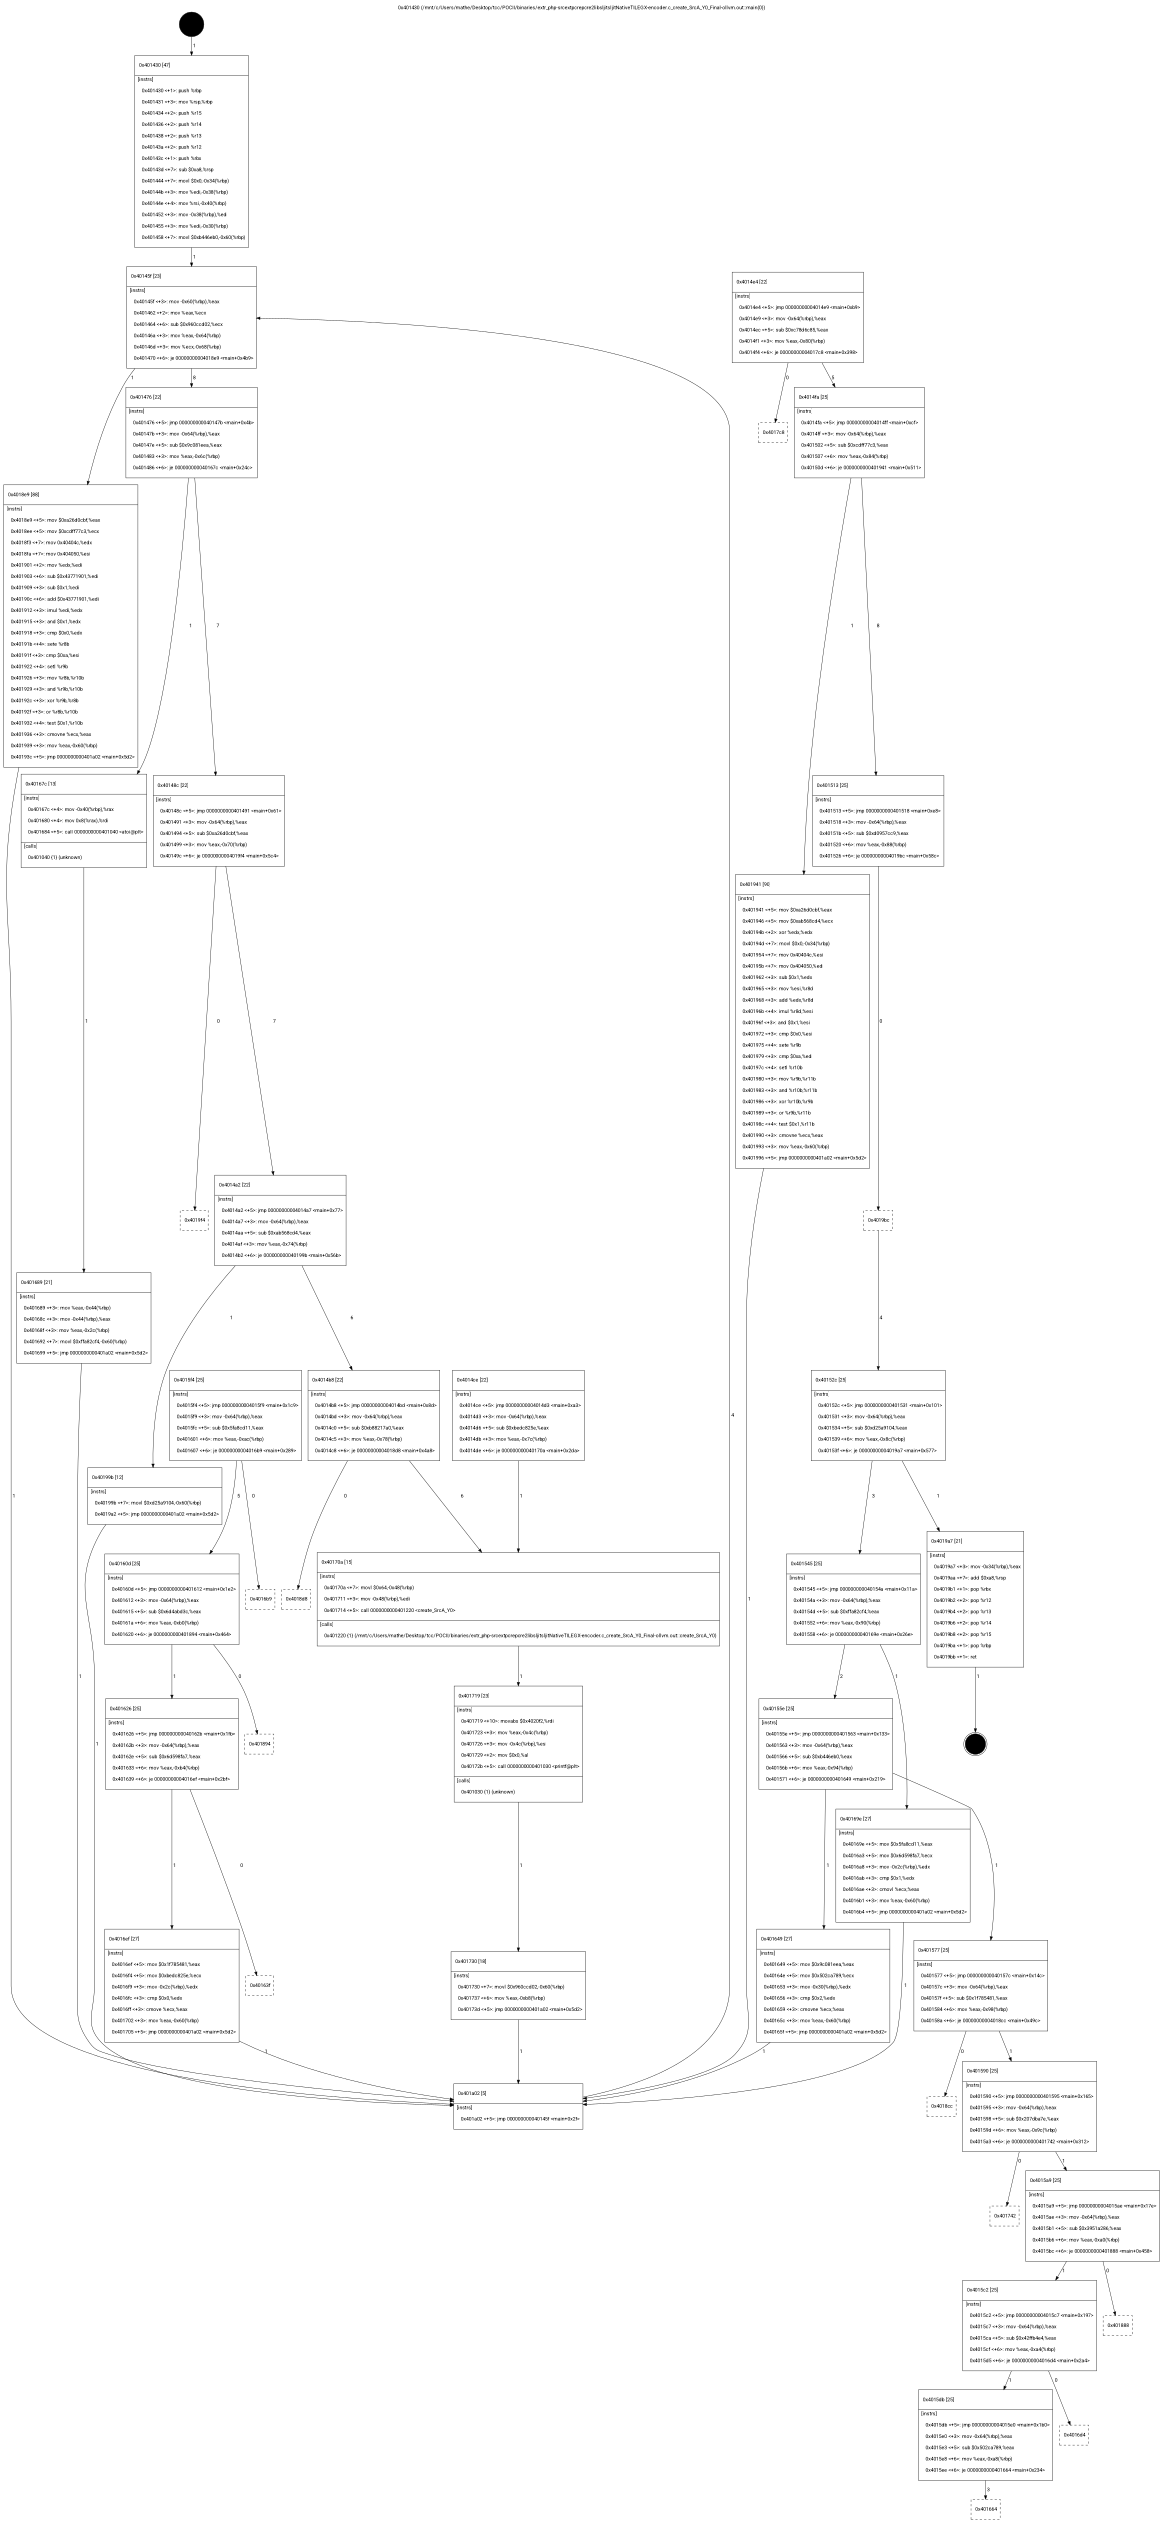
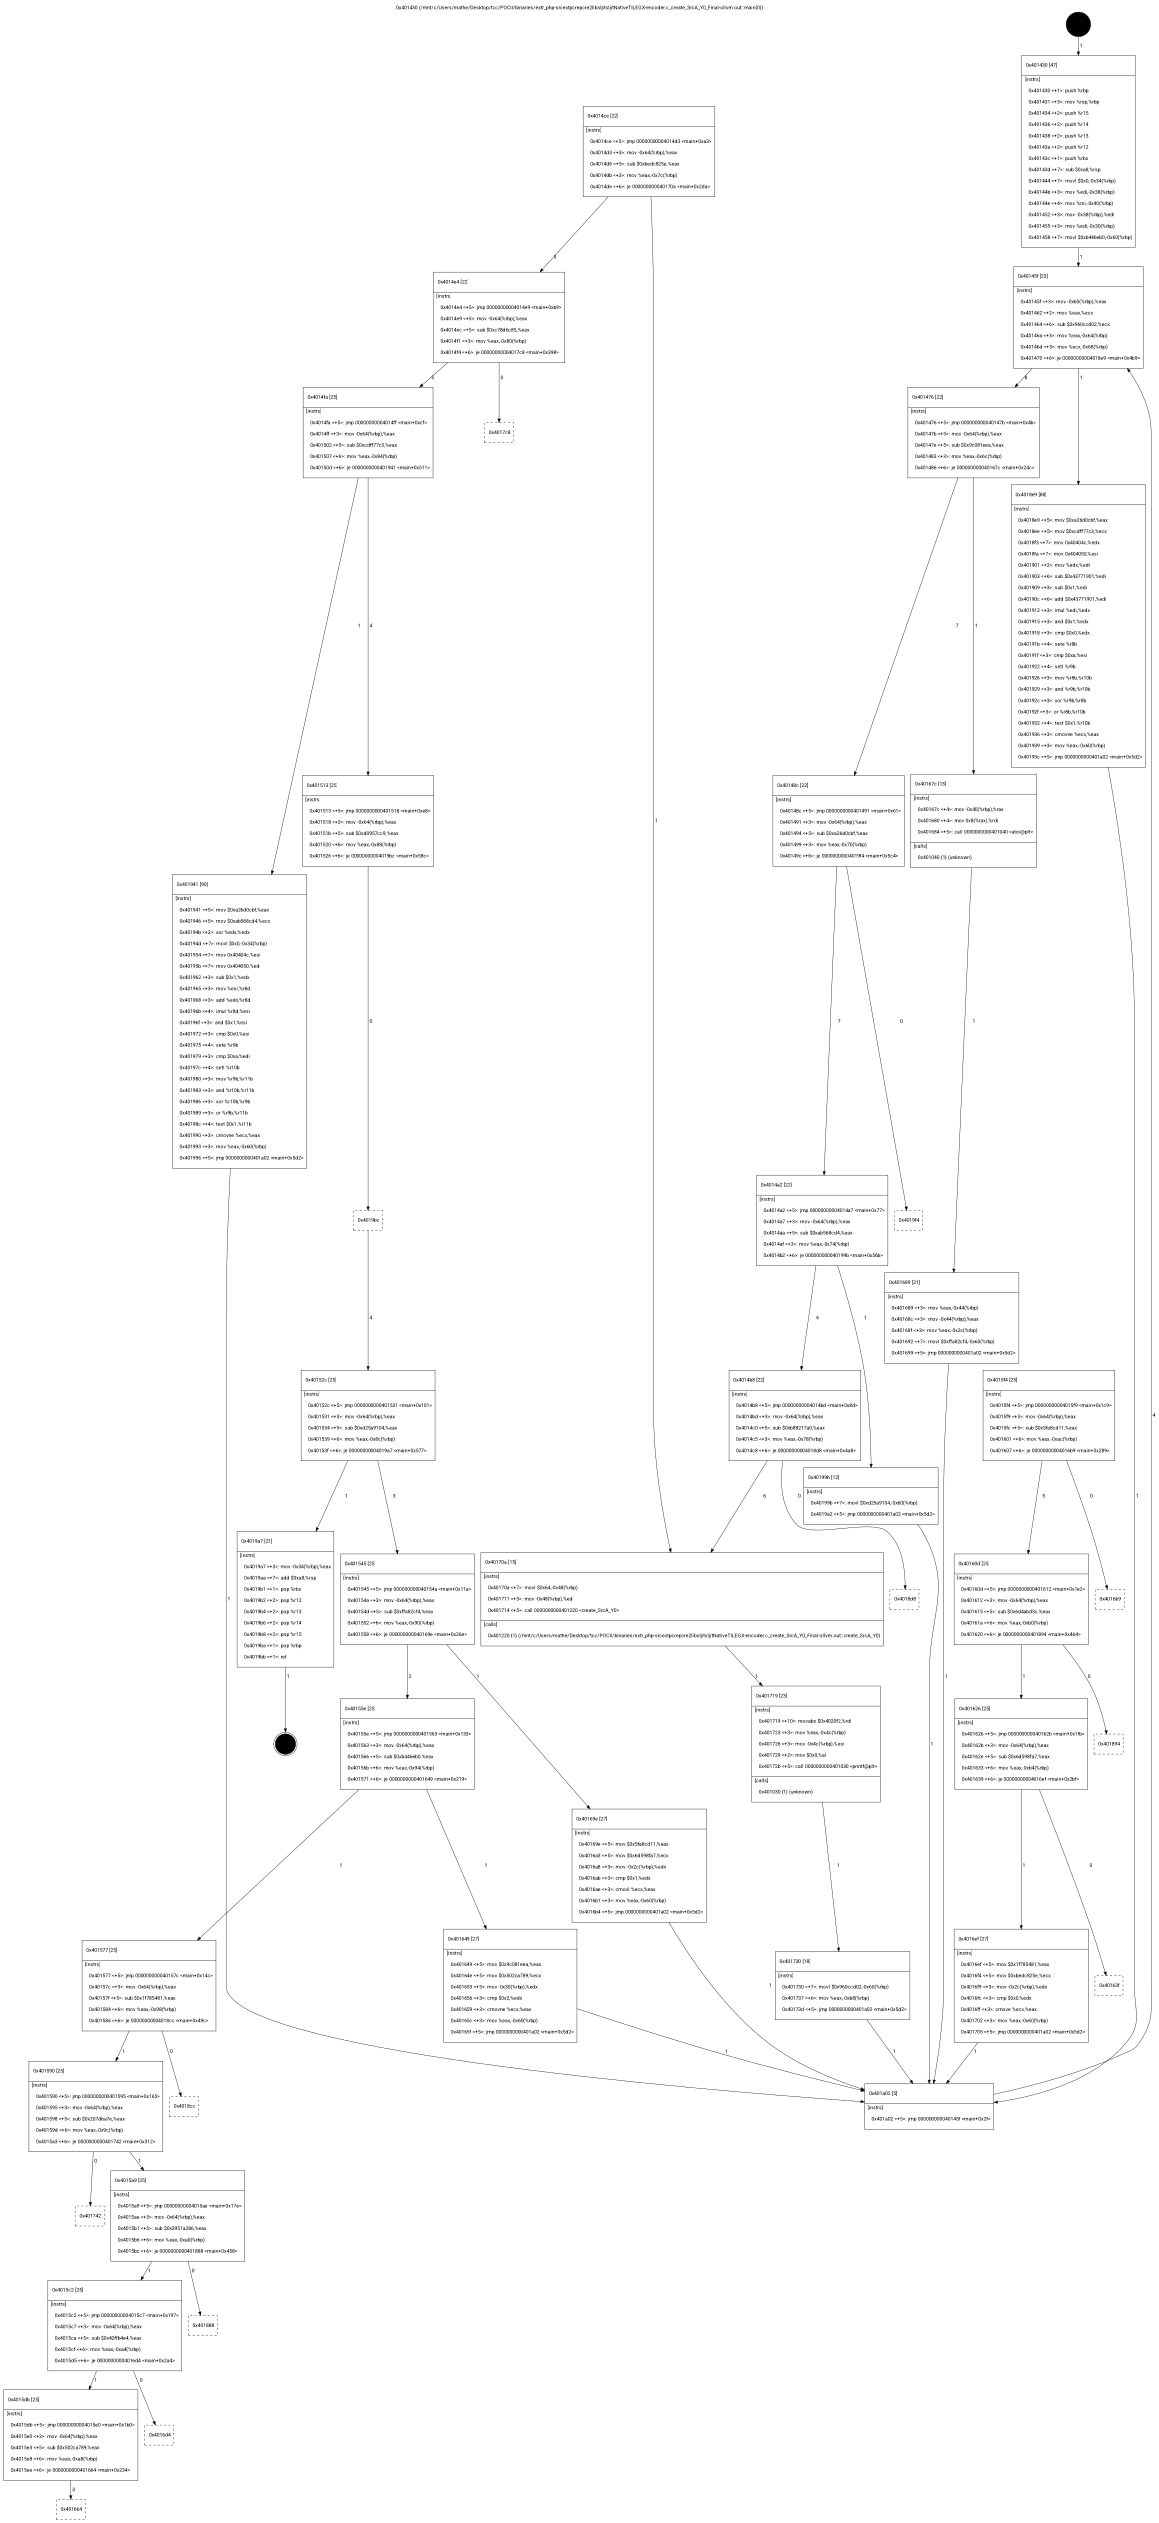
none -> (575, 233)
(878, 626) -> (370, 626)
